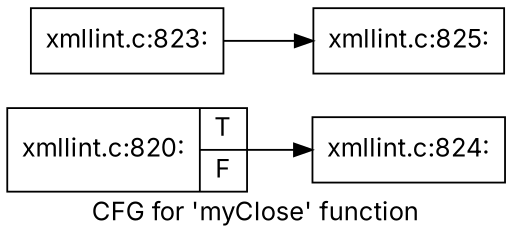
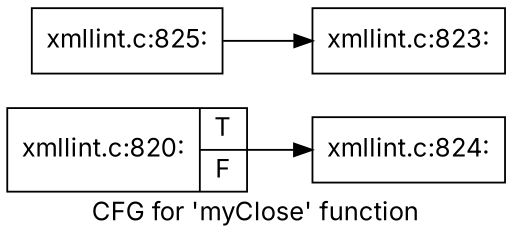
(259, 41) -> (258, 41)
